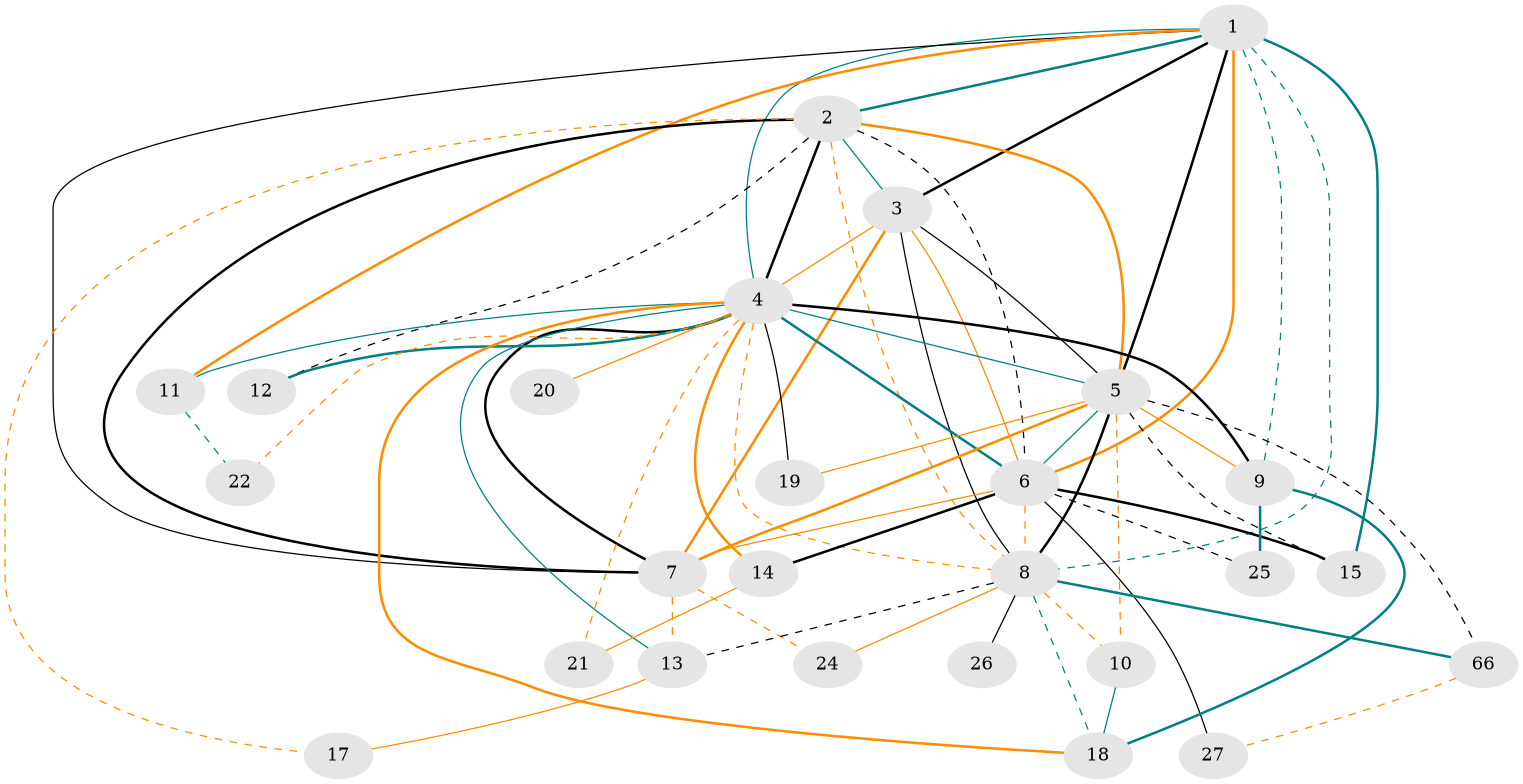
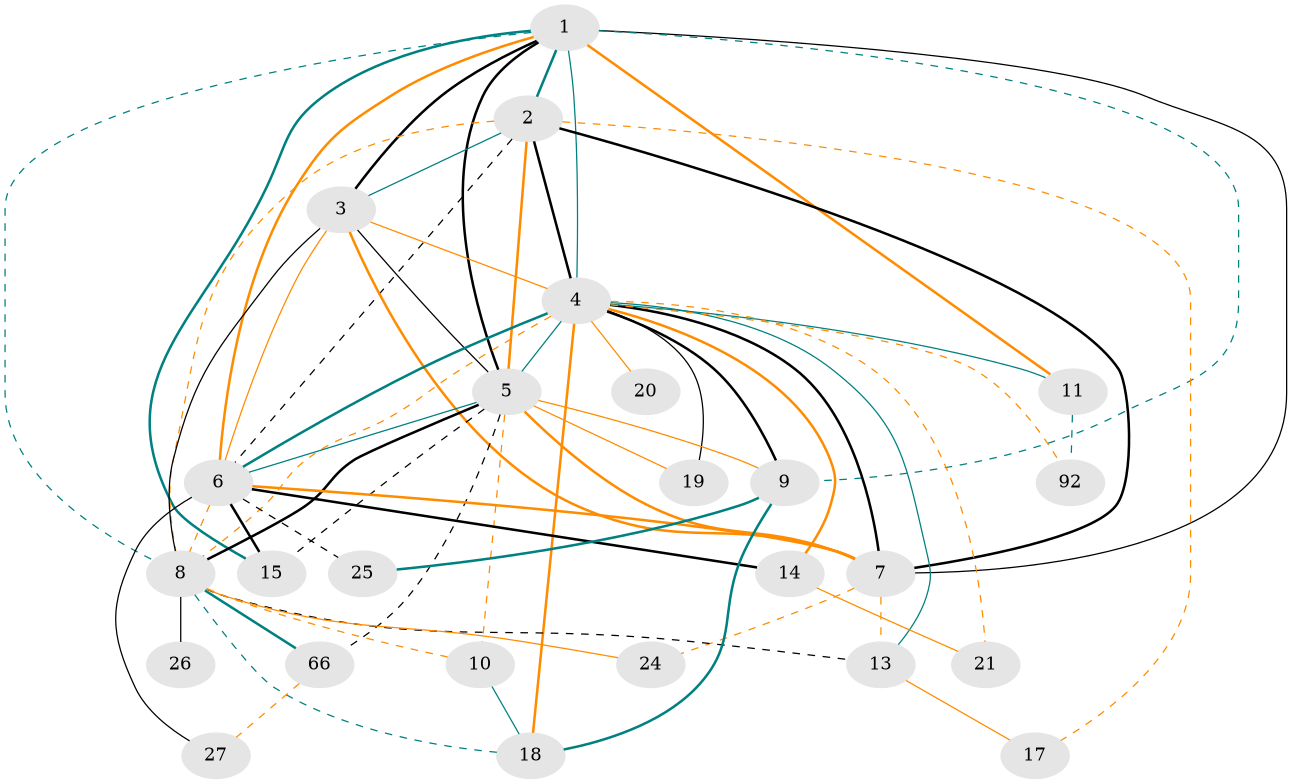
(262, 392) -> none
(240, 483) -> (1071, 483)
(845, 523) -> (540, 509)
